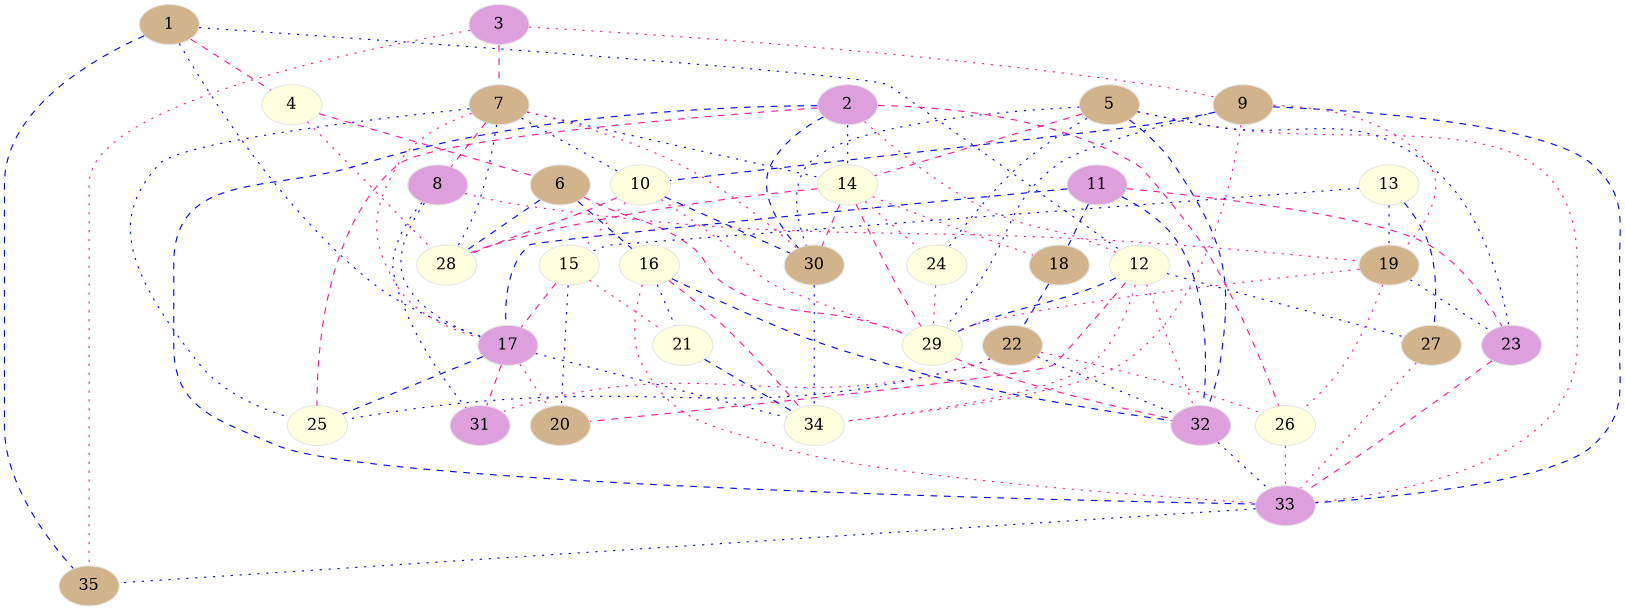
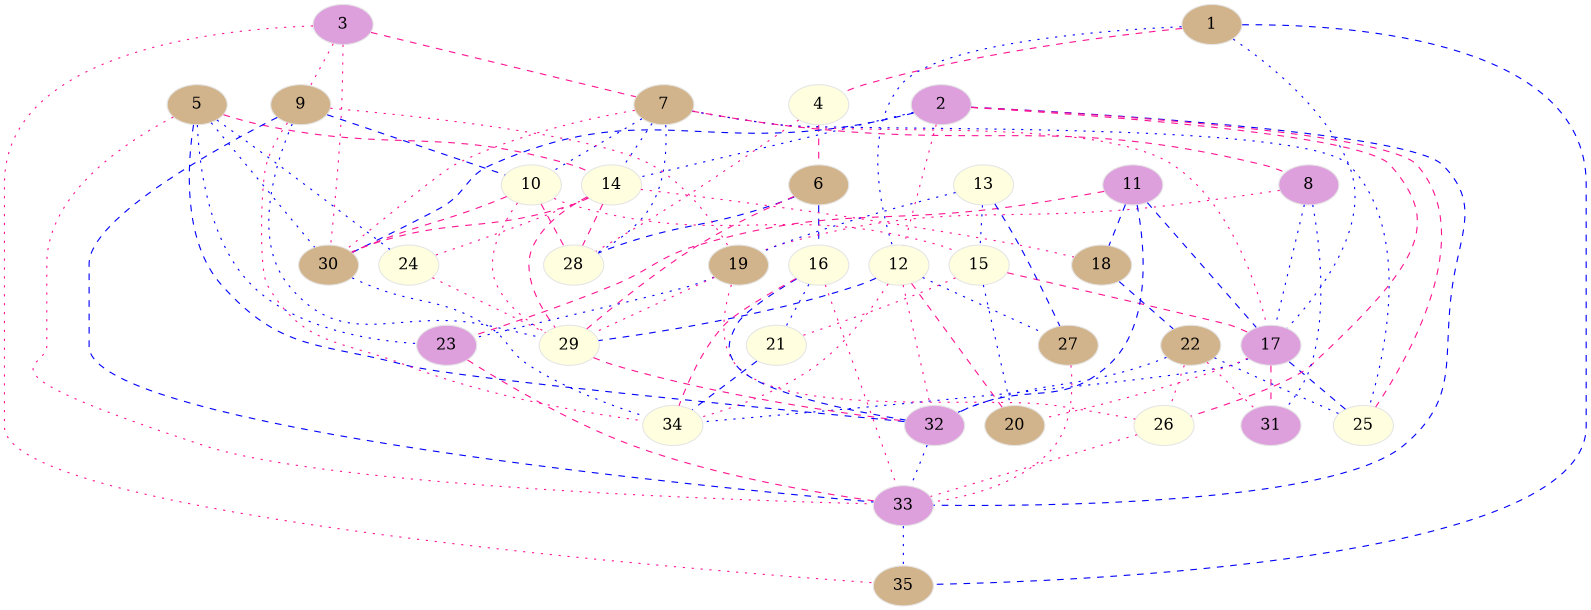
none -> (340, 145)
(709, 217) -> (433, 223)
